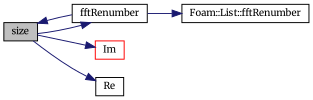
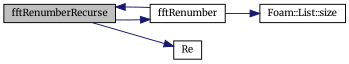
(245, 13) -> (303, 13)
(21, 32) -> (60, 13)
(110, 50) -> none
